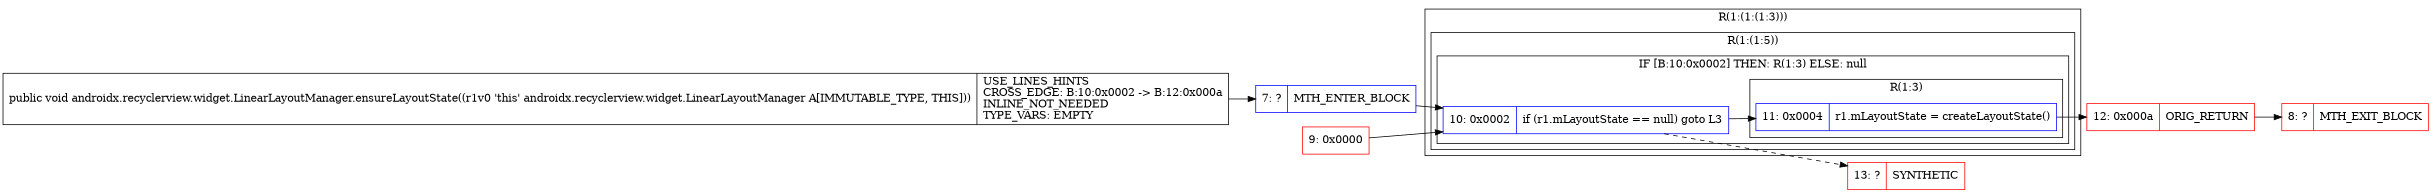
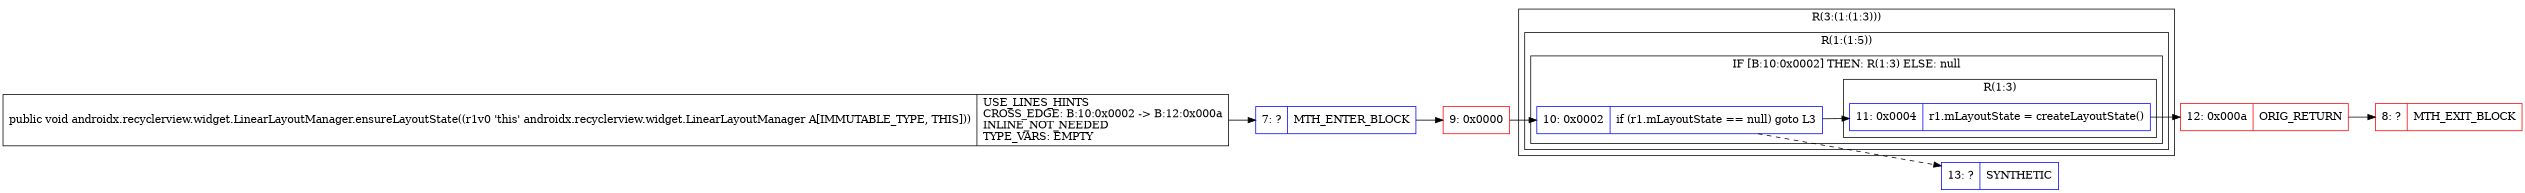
(1753, 18) -> (1847, 18)
(1426, 107) -> (1426, 120)
(1906, 176) -> (2000, 176)
